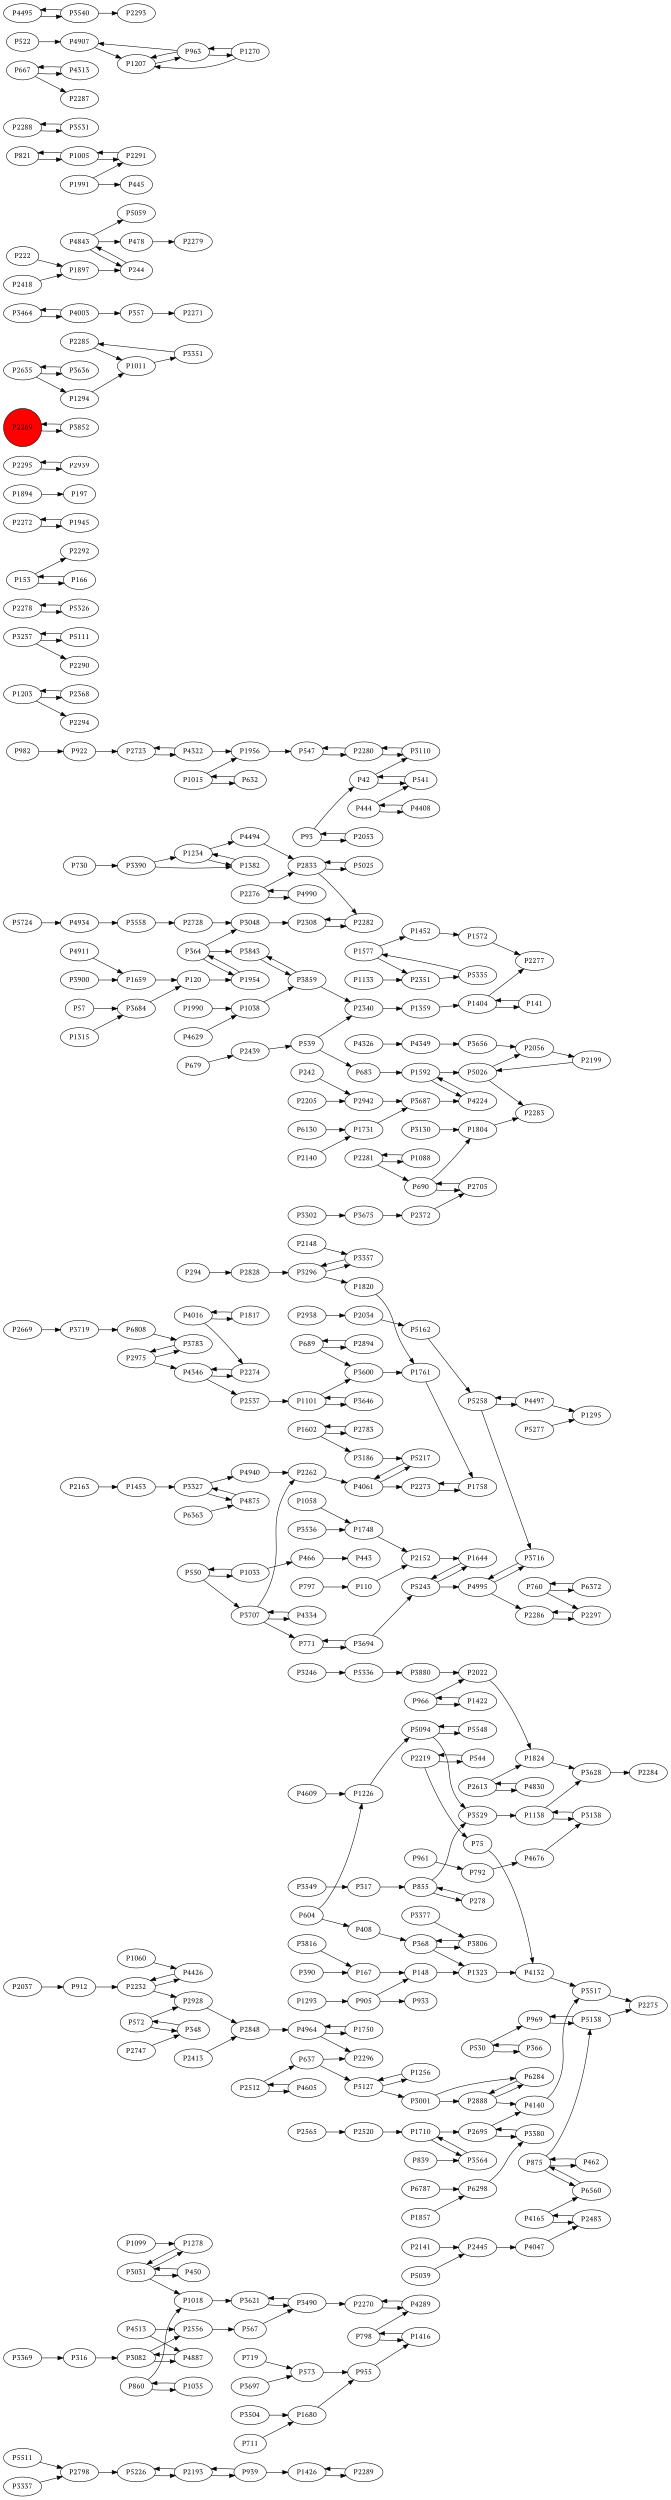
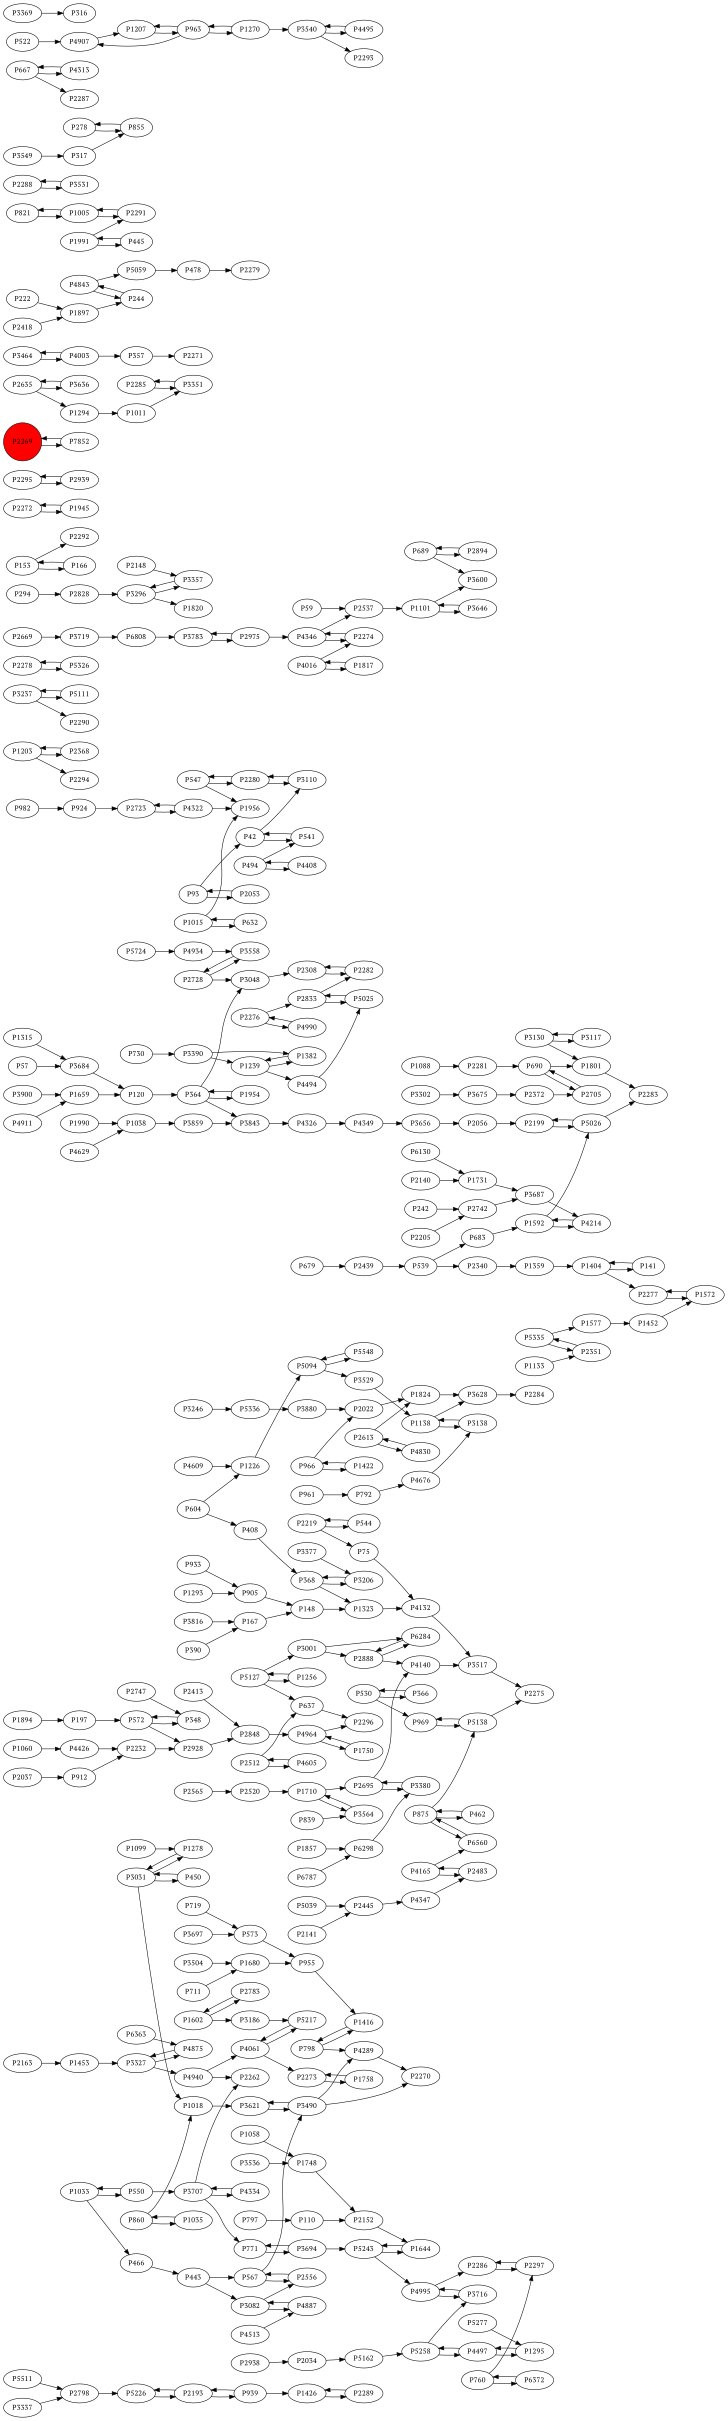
(199, 68) -> (276, 30)
none -> (112, 238)
(107, 242) -> (163, 270)
(105, 353) -> (162, 388)
(80, 428) -> (80, 442)
none -> (307, 609)
(80, 751) -> (80, 809)
(277, 751) -> (219, 793)
(364, 809) -> (250, 866)
(276, 850) -> (342, 1047)
(193, 854) -> (250, 1066)
(390, 965) -> (558, 1347)
(273, 966) -> (276, 1123)
none -> (222, 969)
(218, 980) -> (162, 1095)
(333, 993) -> none
none -> (591, 1038)
(504, 1062) -> (566, 1120)
(364, 1101) -> (478, 1209)
(478, 1101) -> (591, 1223)
(478, 1130) -> (591, 1066)
(390, 1162) -> none
none -> (674, 1298)
(421, 1373) -> none
(333, 1479) -> (219, 2064)
none -> (105, 1720)
(448, 1854) -> none
(478, 1944) -> (364, 1581)
(165, 1983) -> none
(390, 2001) -> (219, 1578)
(333, 2072) -> (277, 1691)
(535, 2247) -> (421, 1900)
none -> (219, 2278)
(390, 2308) -> (335, 2079)
(162, 2329) -> (275, 2281)
none -> (511, 2348)
(104, 2358) -> (219, 2290)
